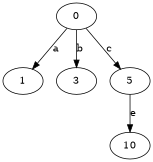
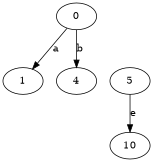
(101, 46) -> none
(77, 81) -> (77, 81)
